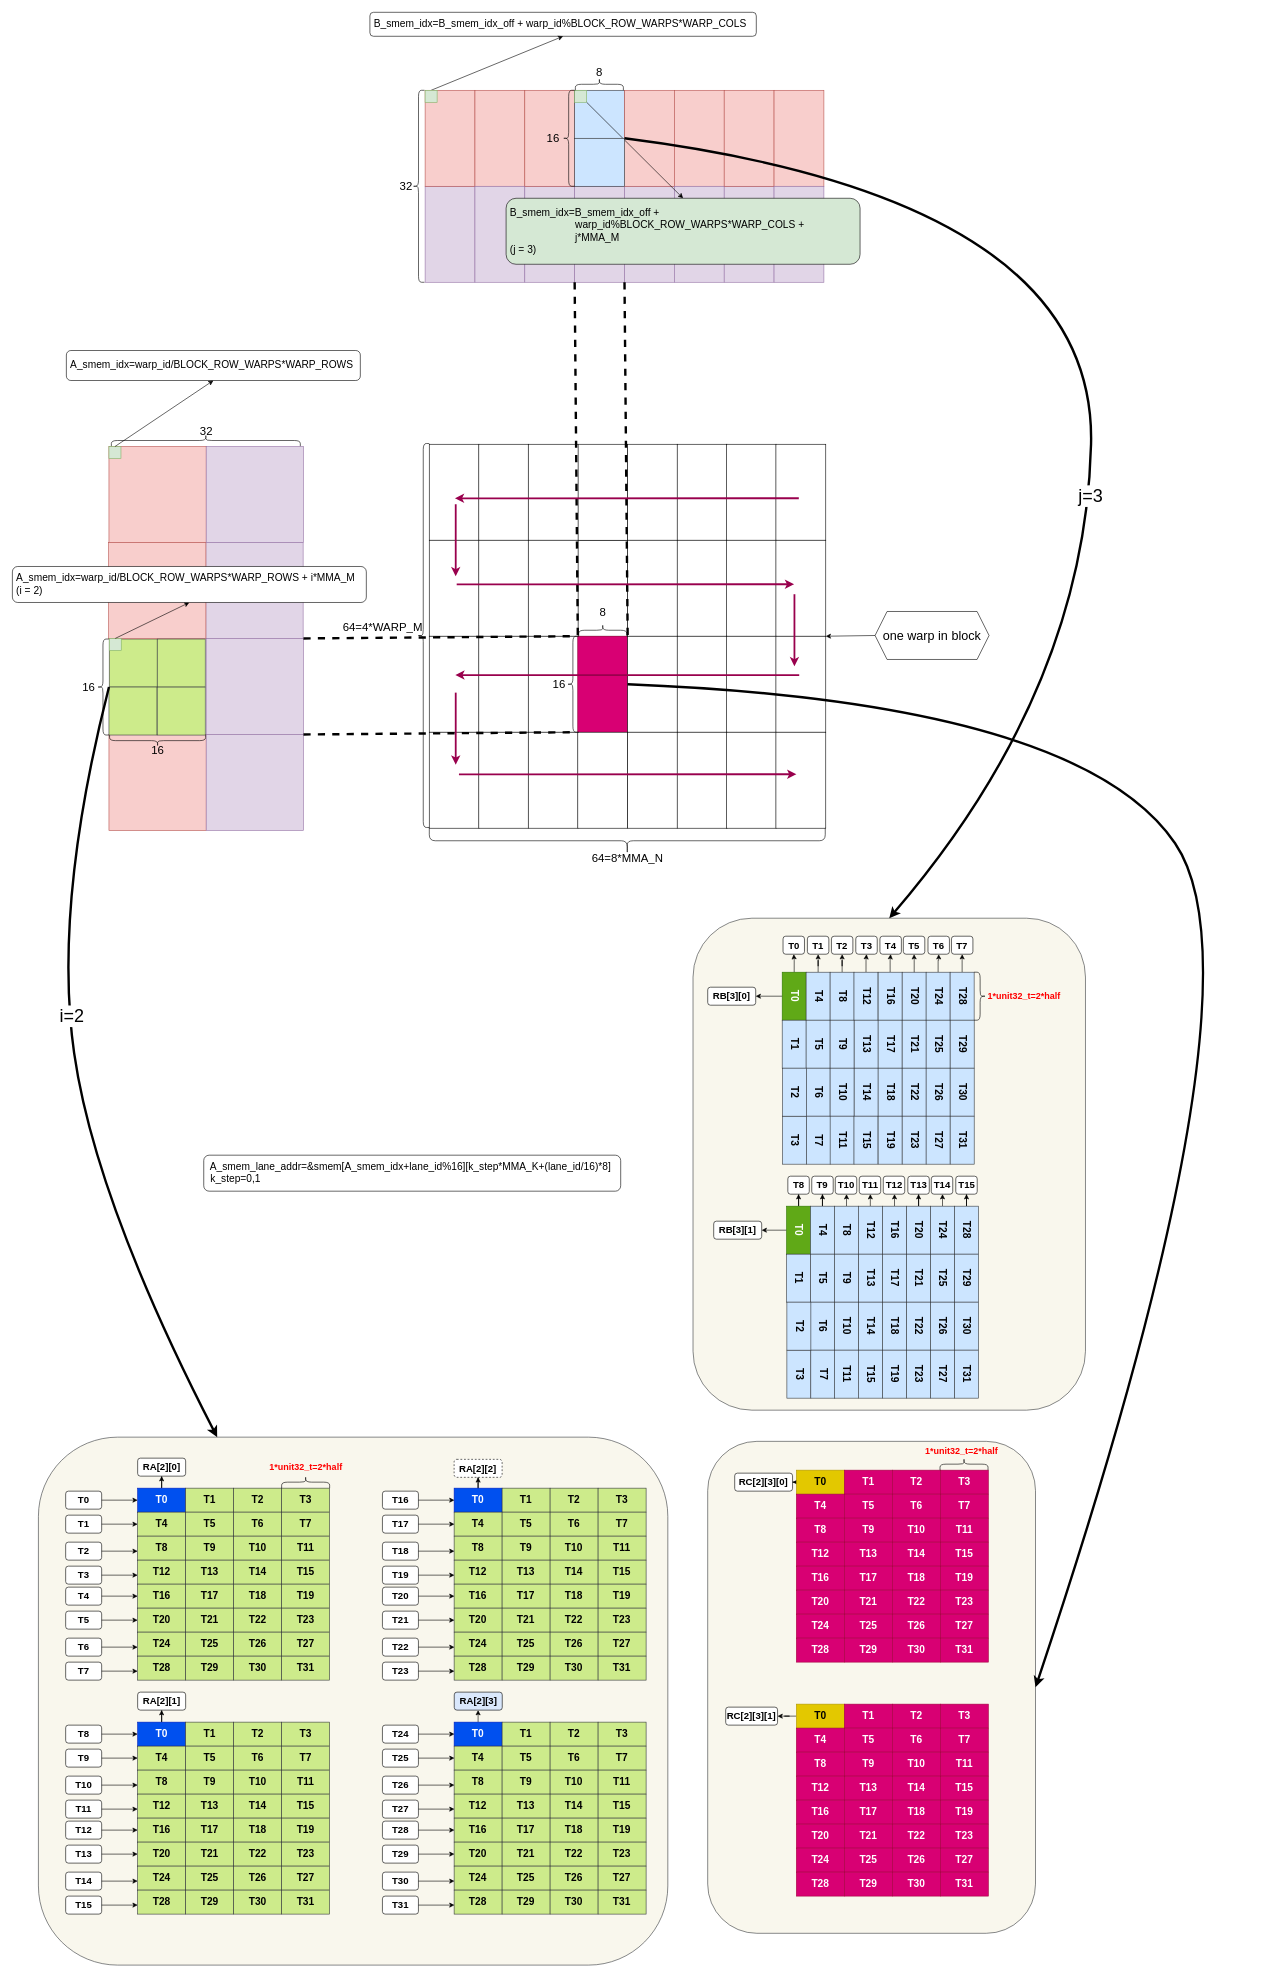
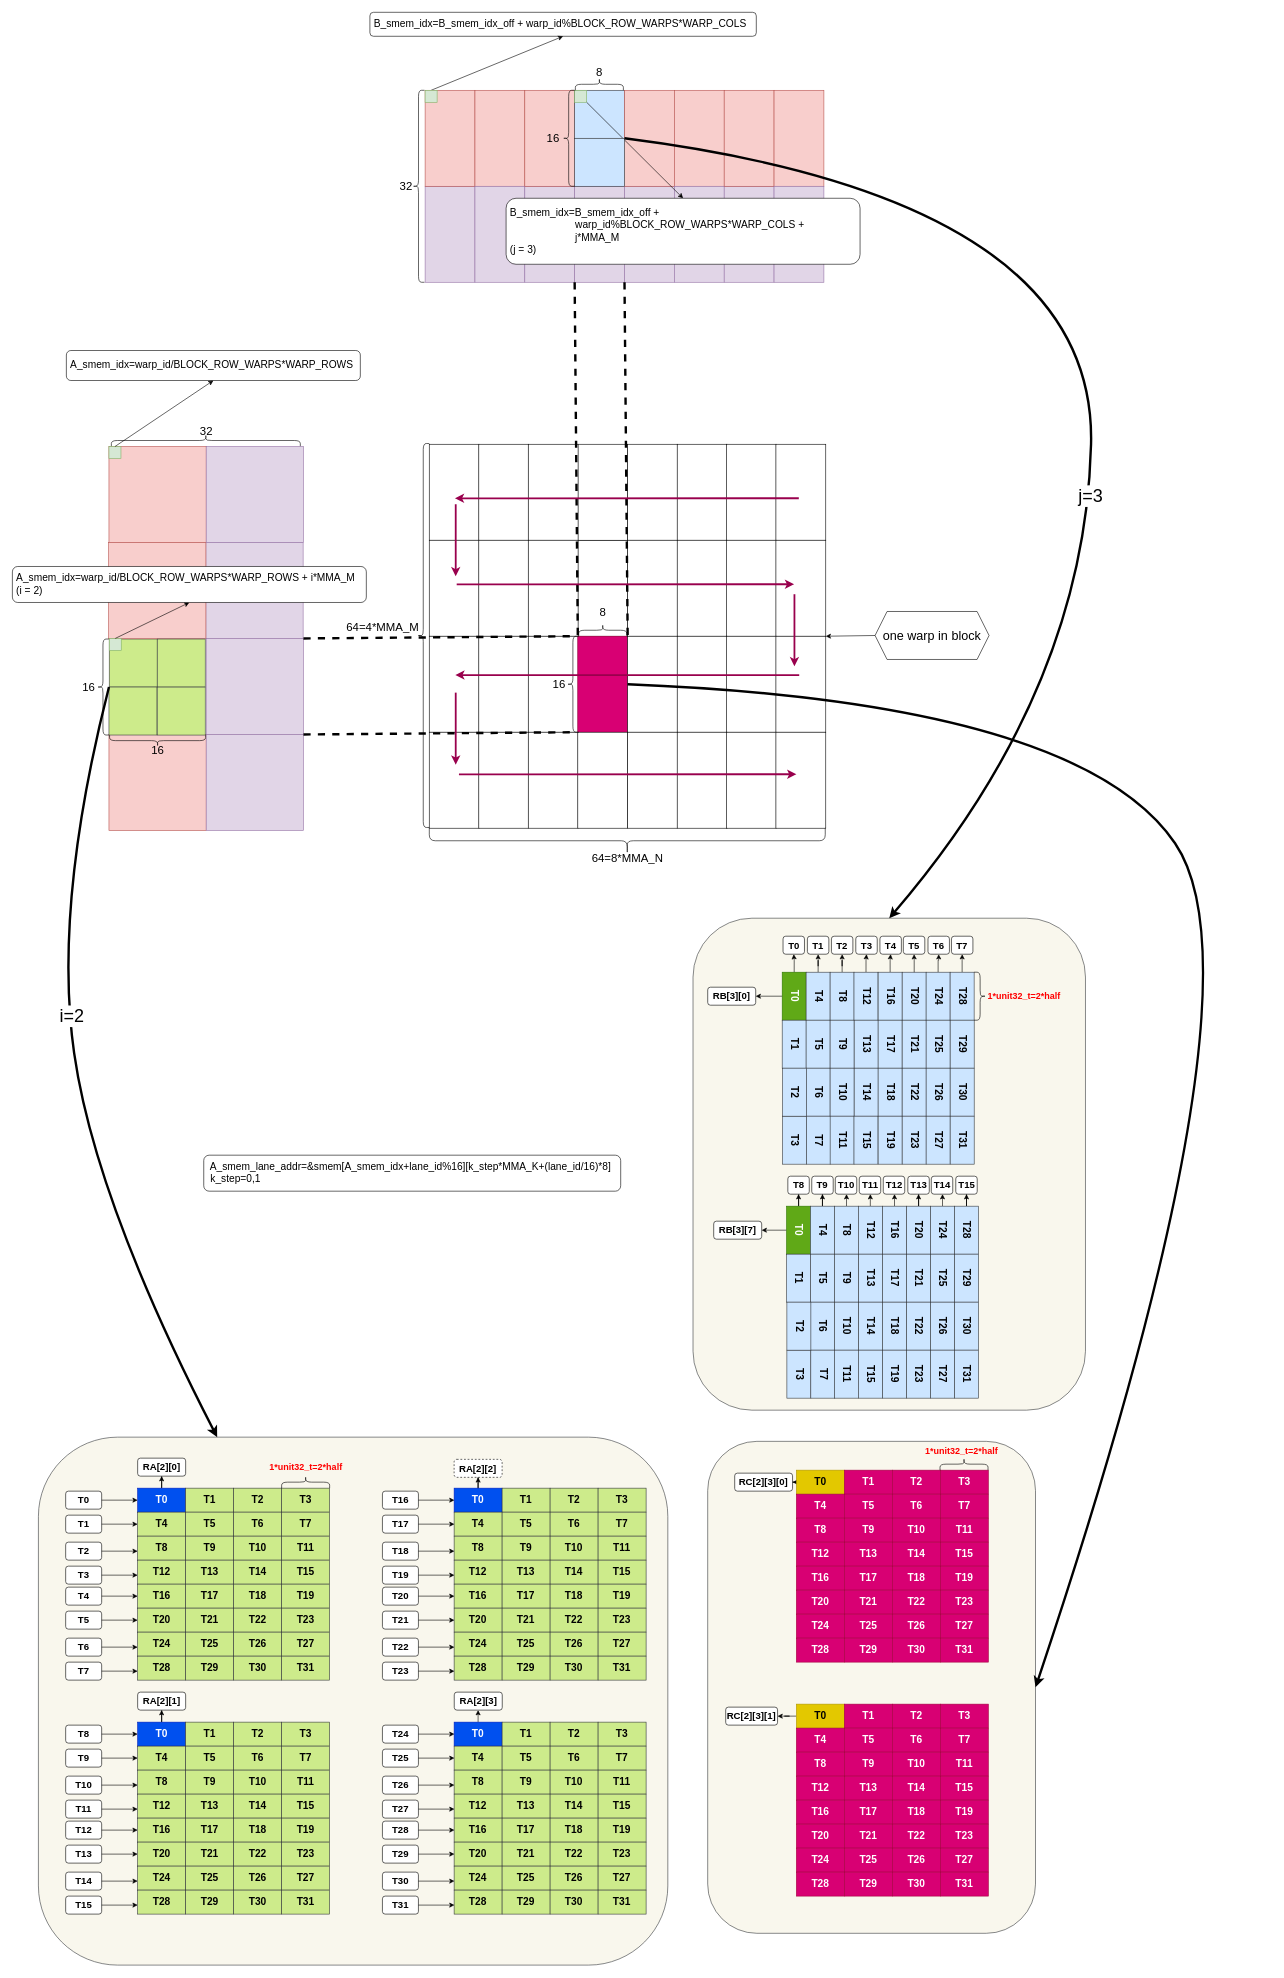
(683, 231) -> (683, 231)
(383, 627) -> (383, 627)
(738, 1230) -> (738, 1230)
(478, 1701) -> (478, 1701)
